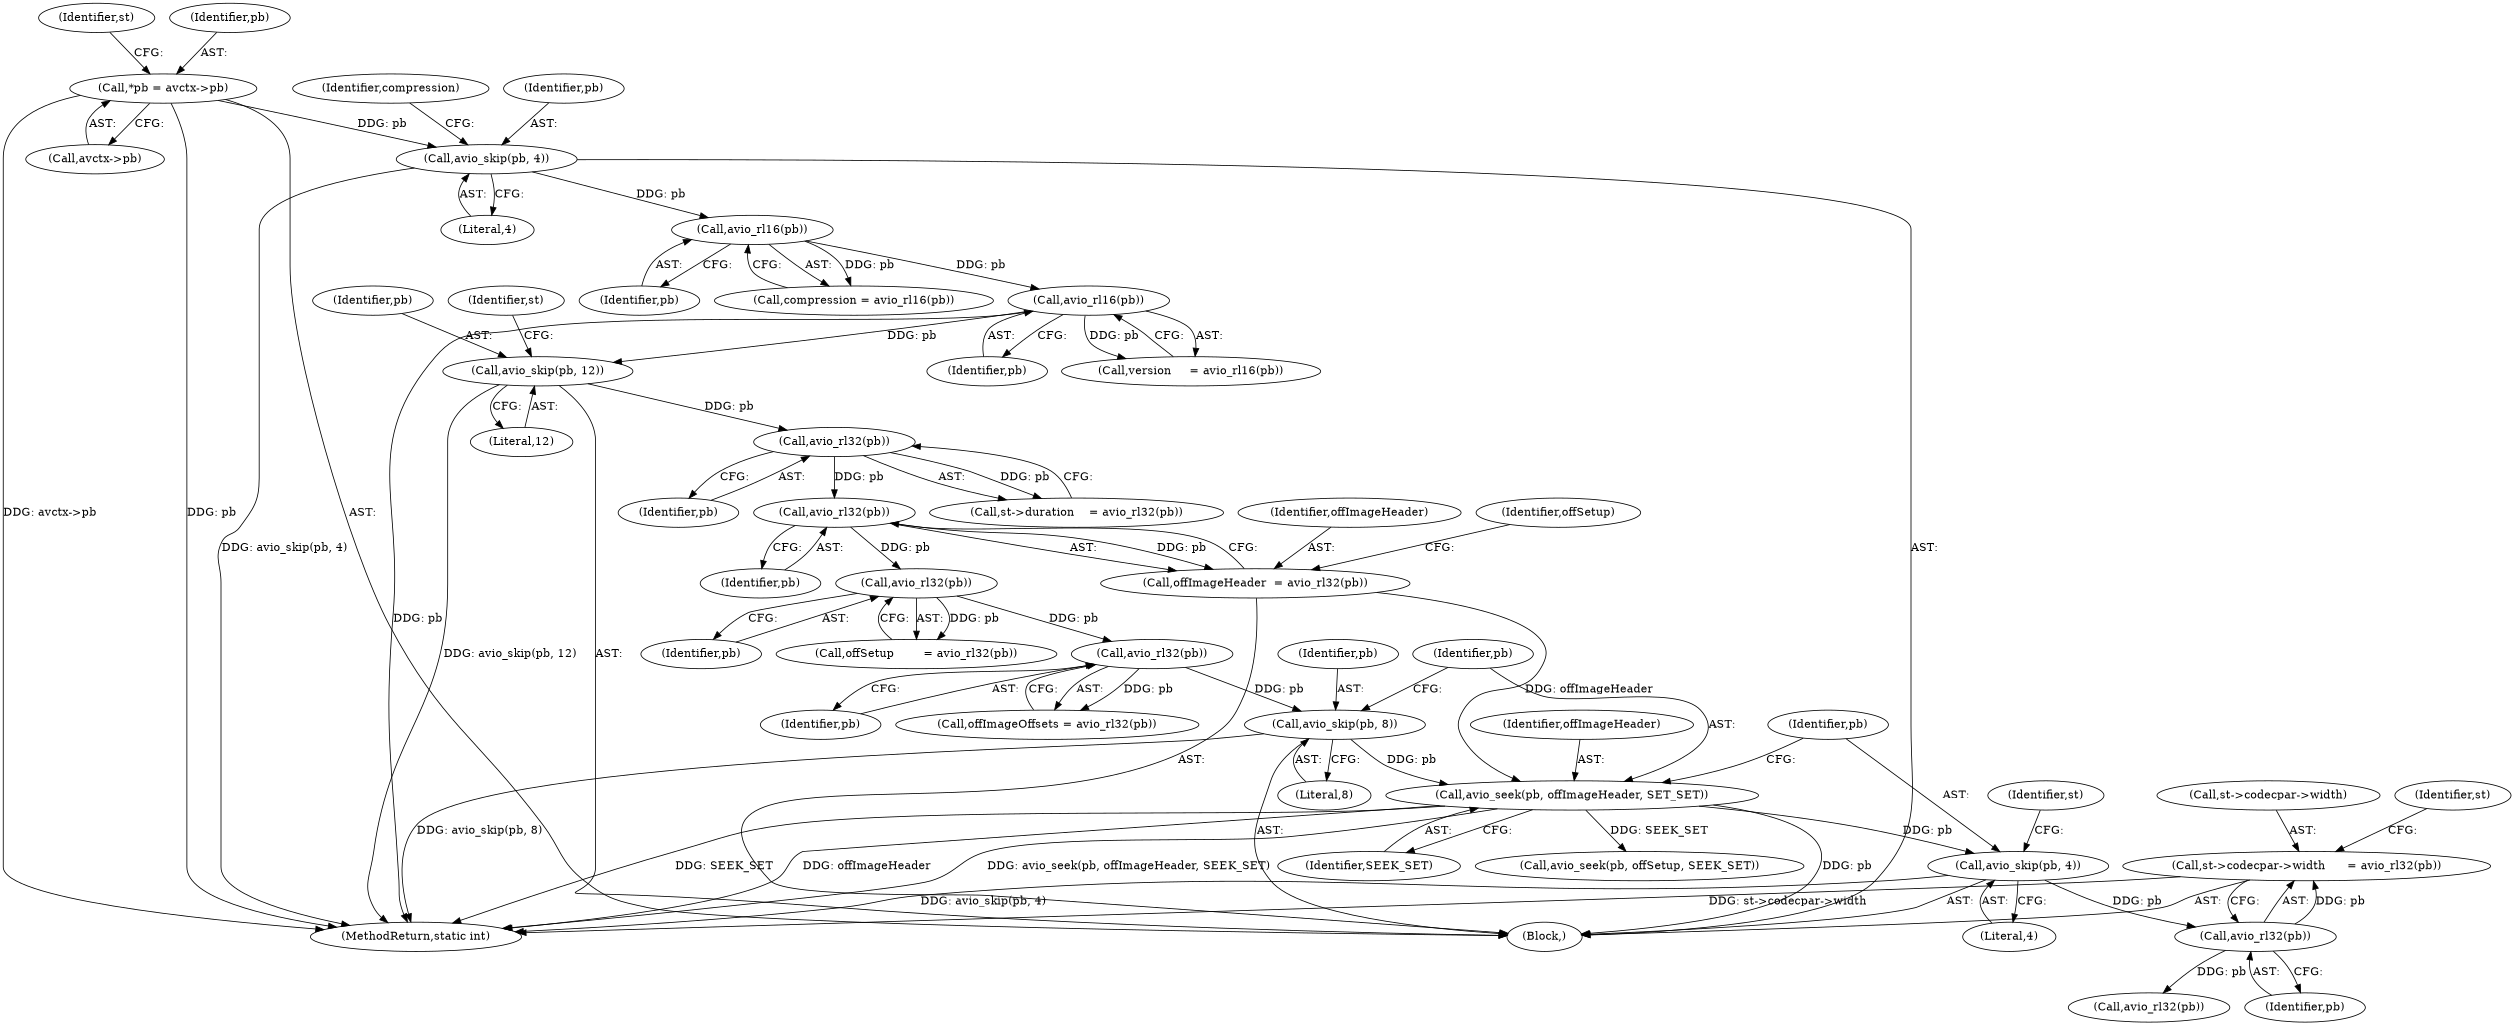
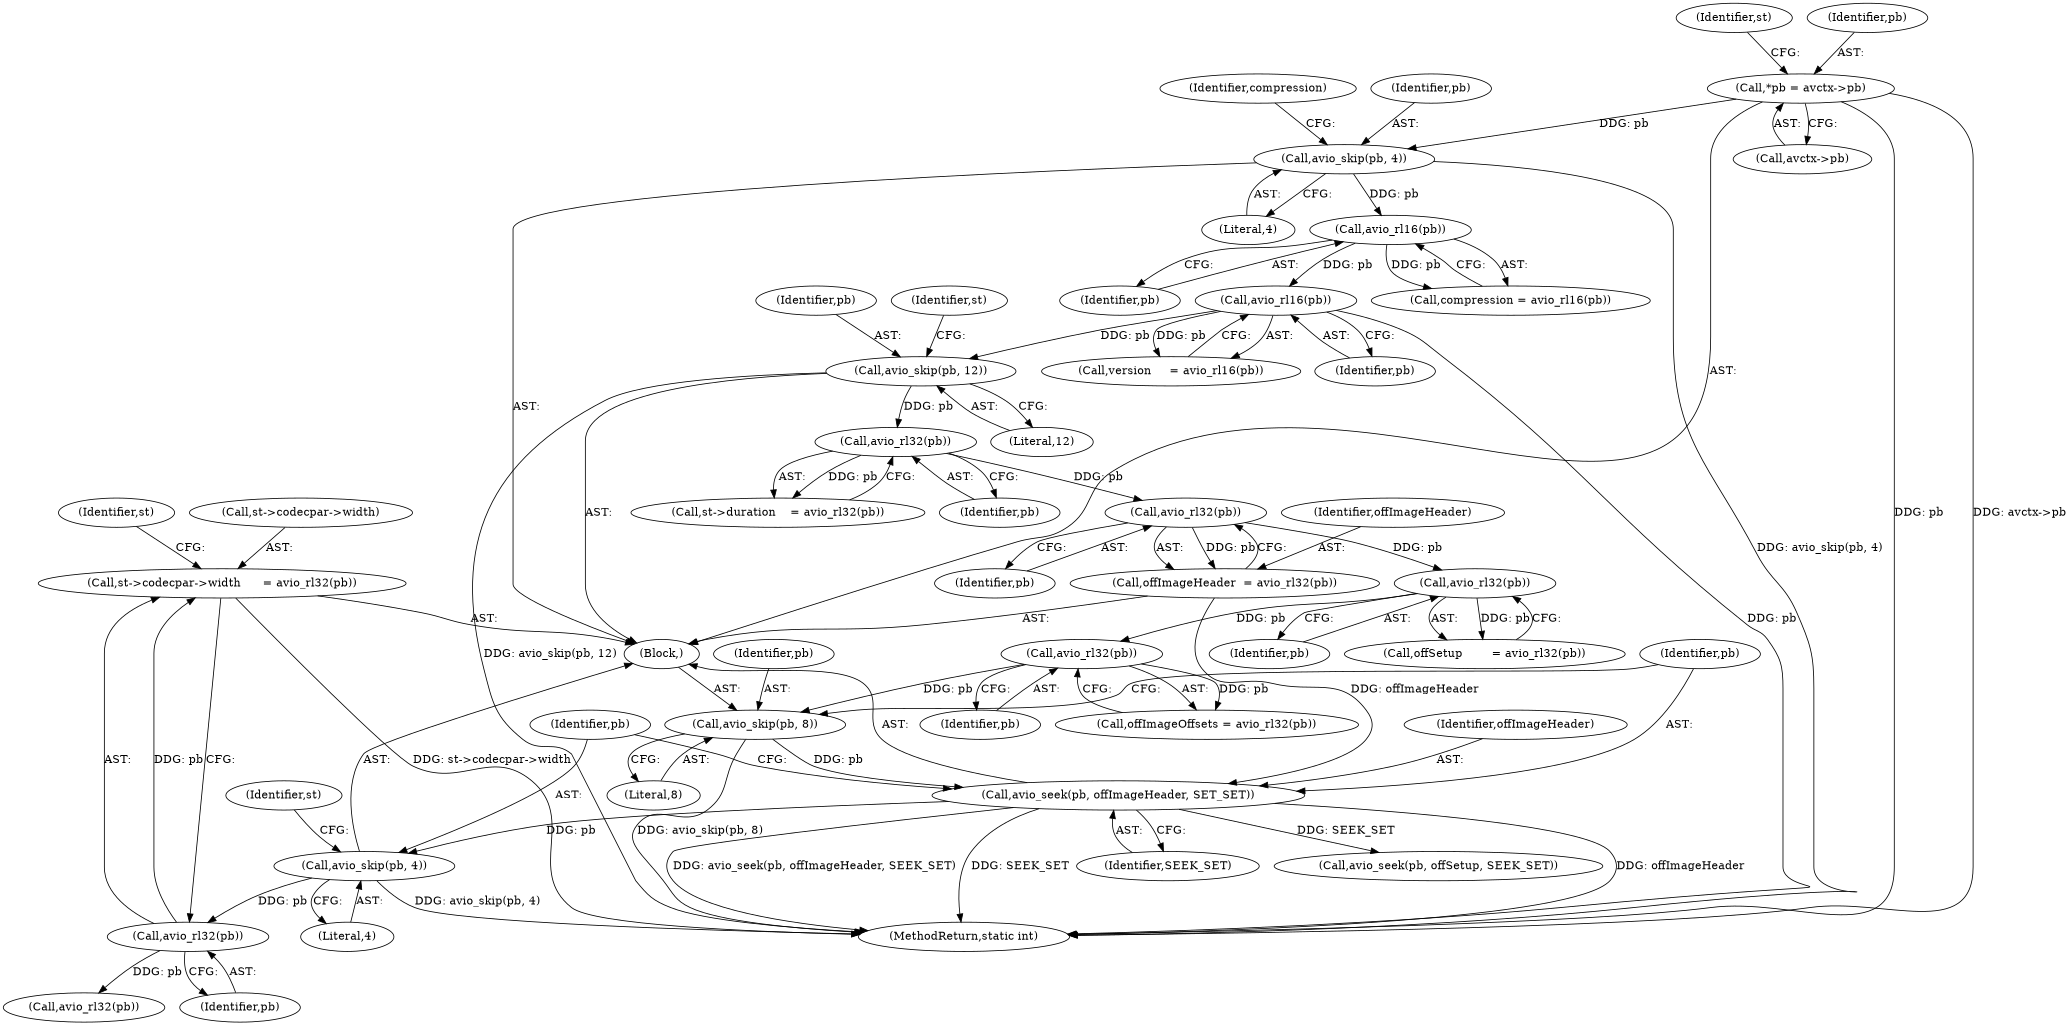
(1558, 513) -> none
(1847, 866) -> (897, 725)
(1302, 900) -> (704, 686)
